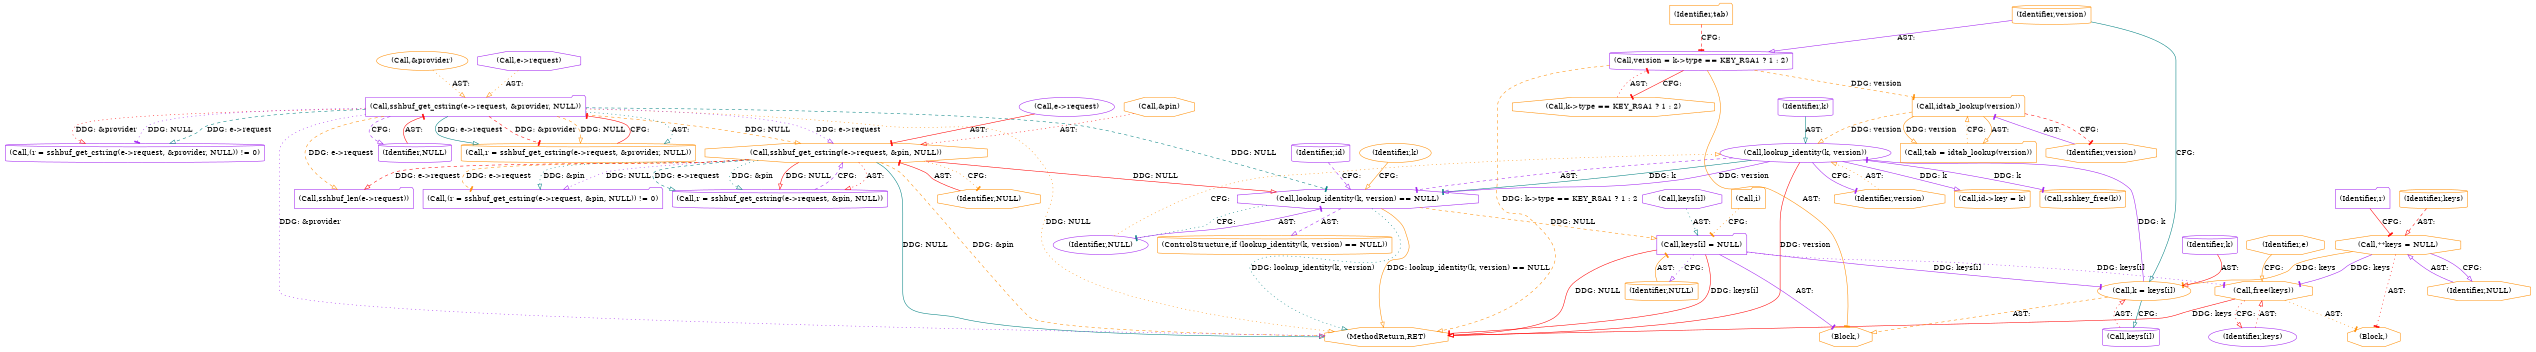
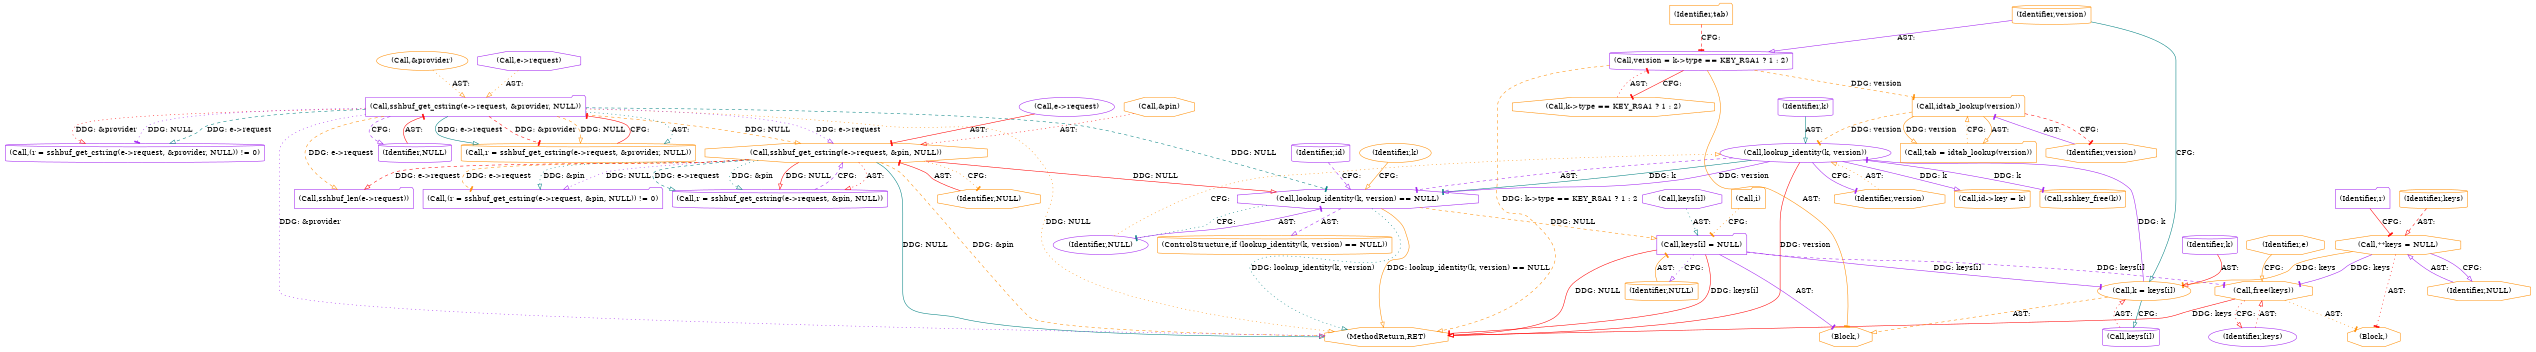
(1866, 121) -> (1864, 122)
(1985, 264) -> (1985, 264)
